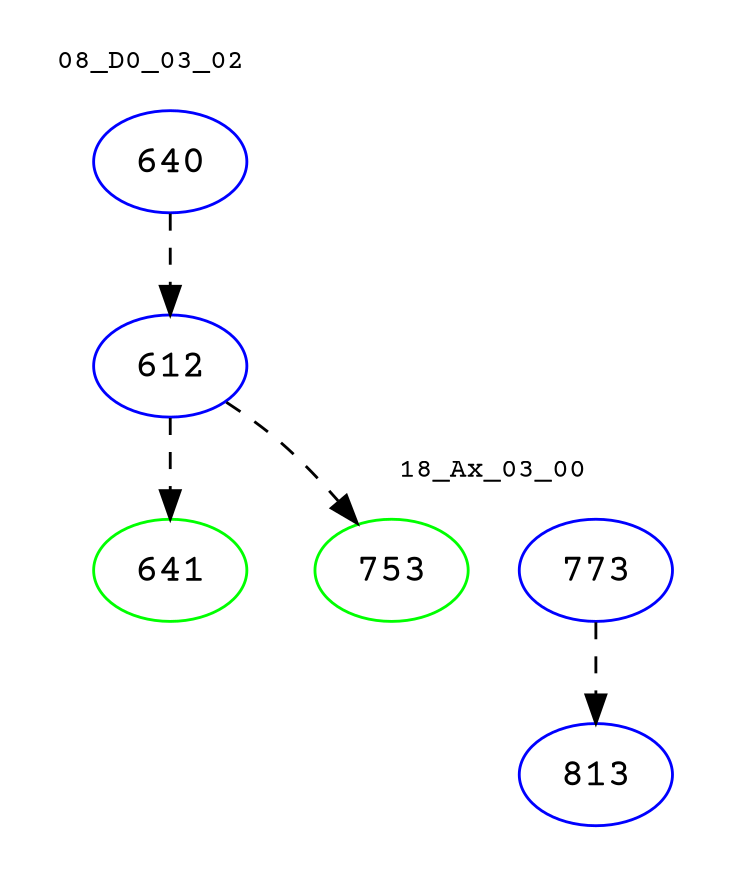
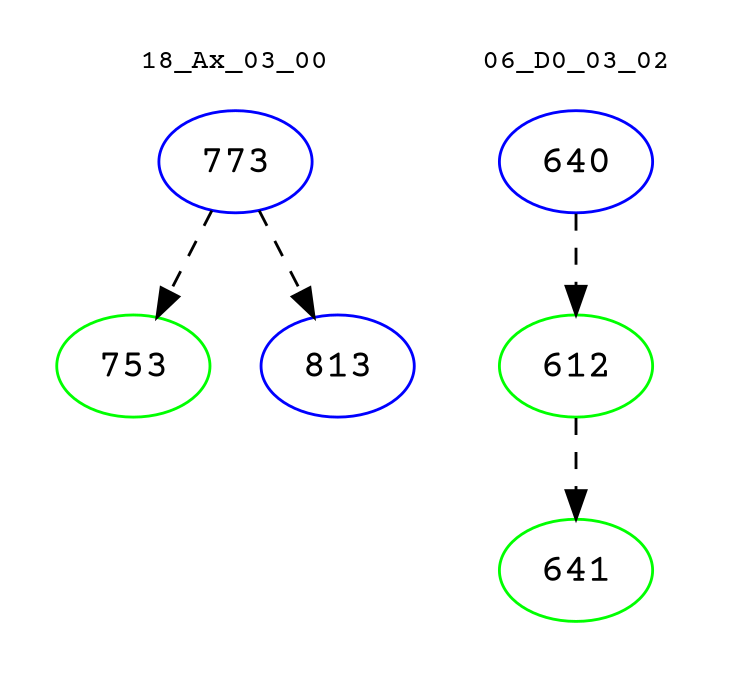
(152, 61) -> (577, 61)
(170, 366) -> (576, 366)
(310, 471) -> (191, 251)
